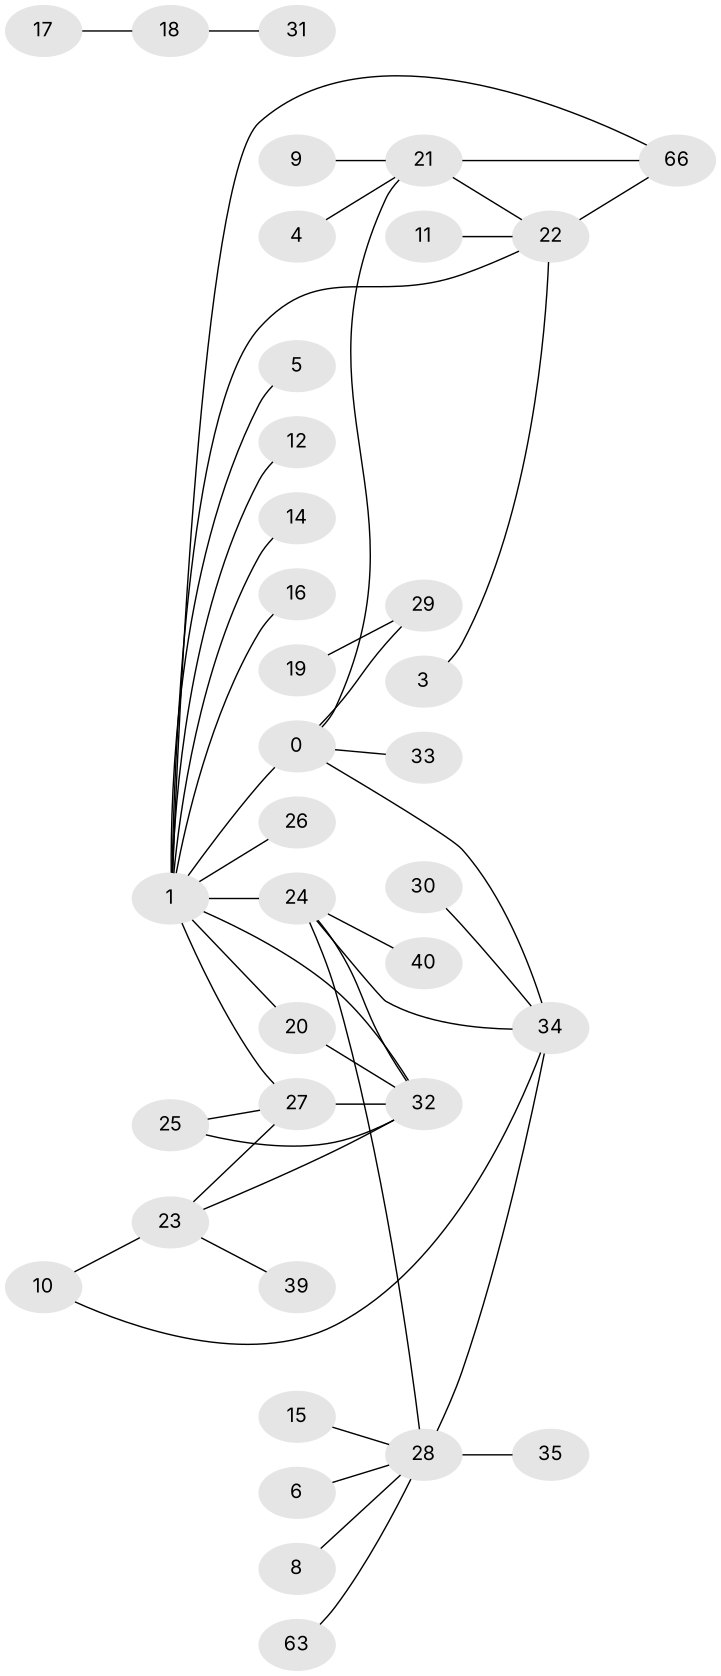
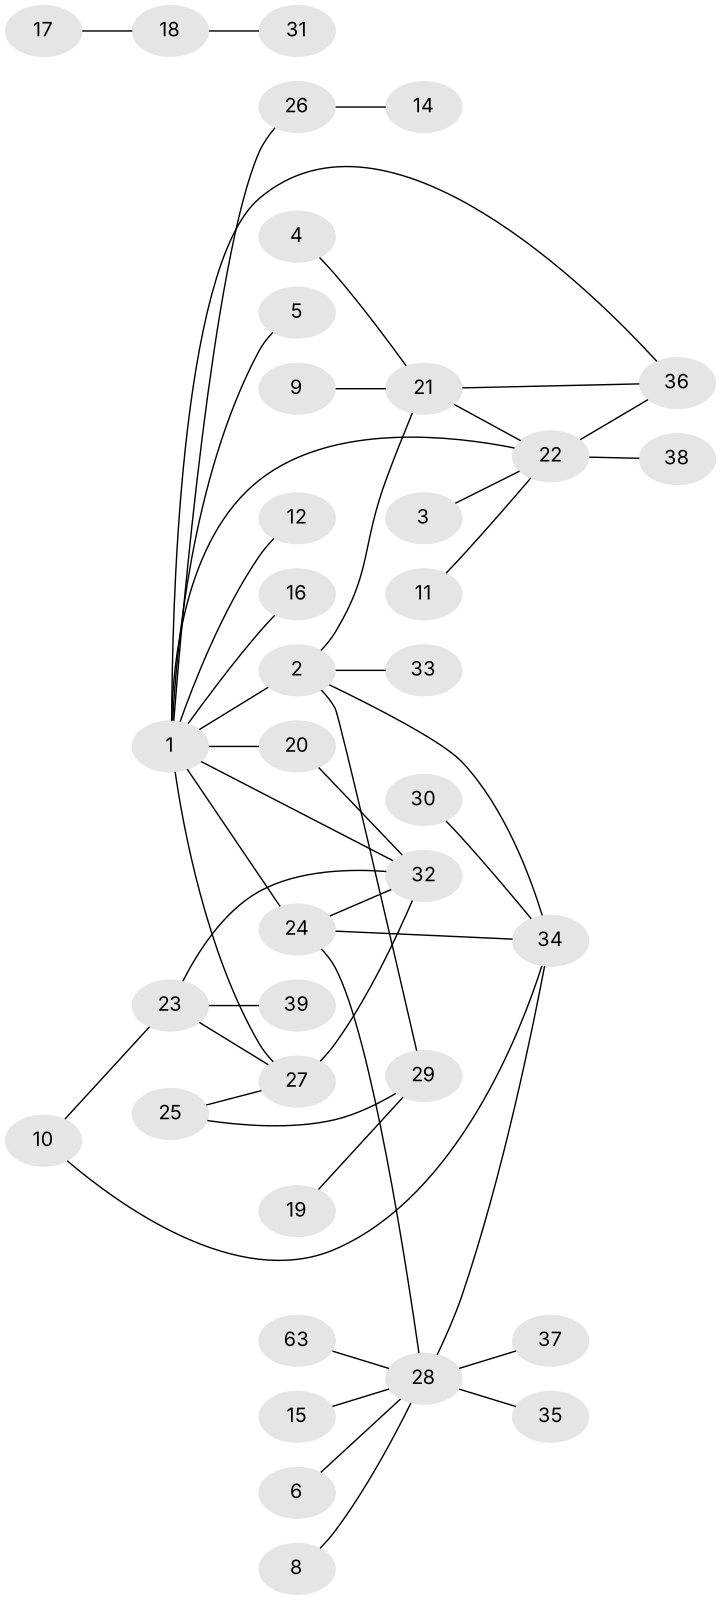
(677, 161) -> (677, 383)
none -> (677, 459)
(204, 699) -> (361, 107)
(297, 746) -> (297, 670)
(424, 963) -> none
(302, 1146) -> (304, 1124)
none -> (551, 1341)
